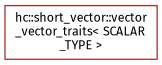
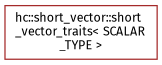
(81, 32) -> (81, 32)
